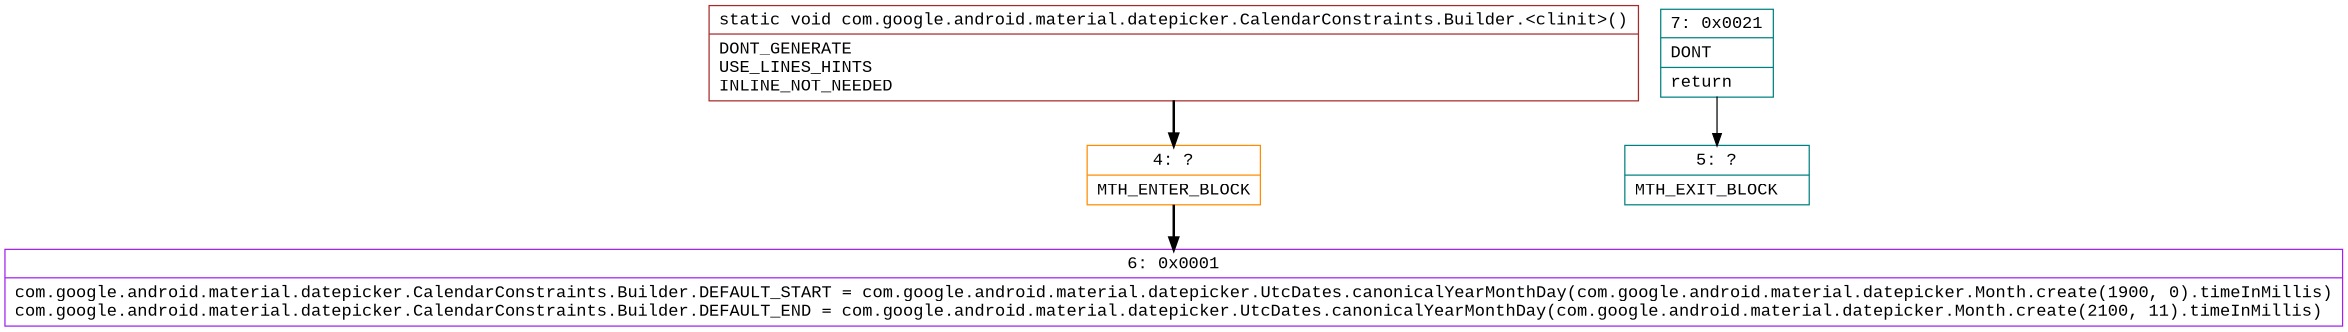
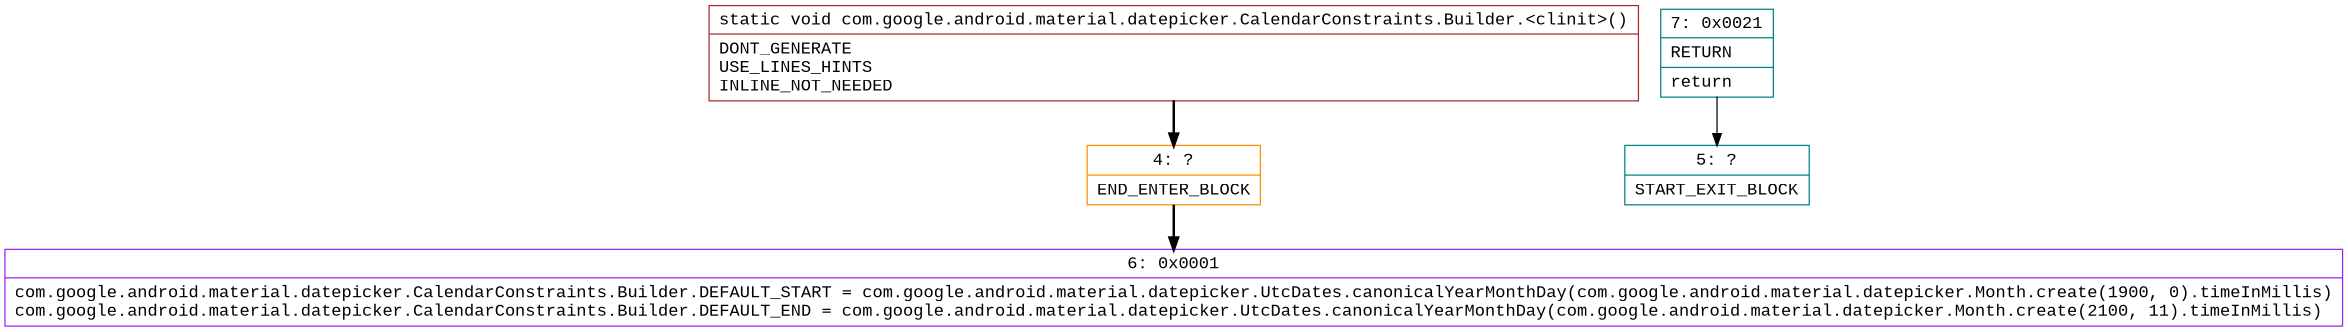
(1692, 52) -> (1702, 52)
(1174, 189) -> (1174, 189)
(1707, 189) -> (1717, 189)
